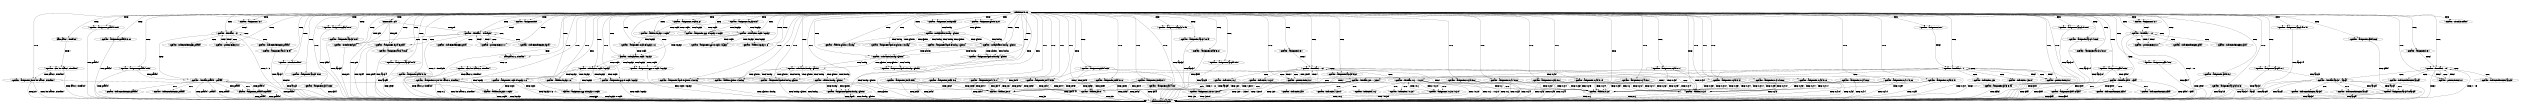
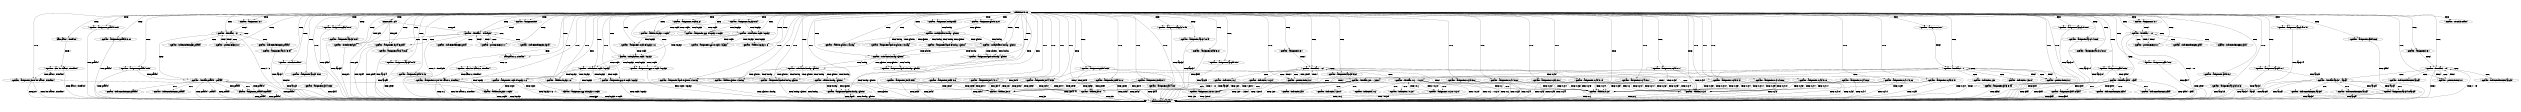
(742, 101) -> none
